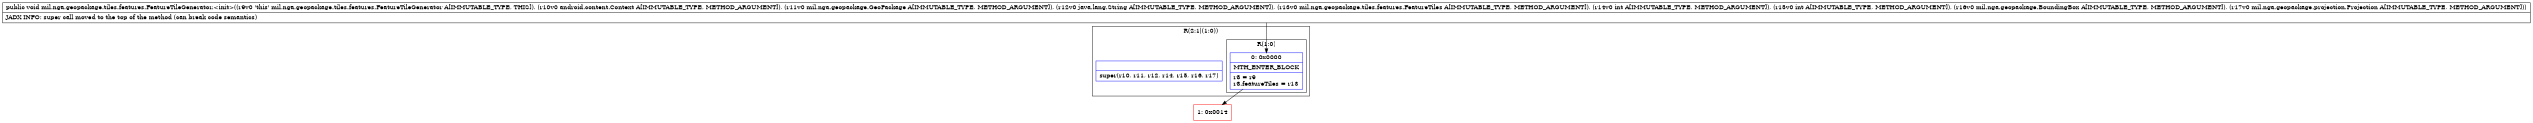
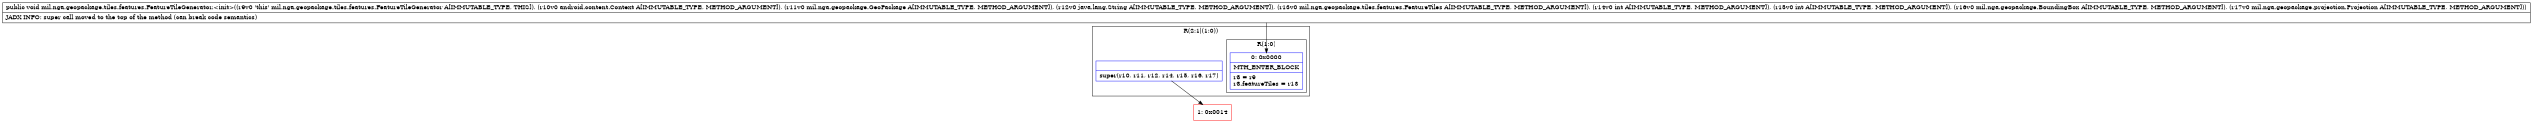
(1230, 99) -> (1185, 91)
